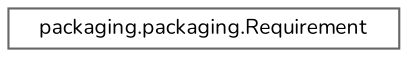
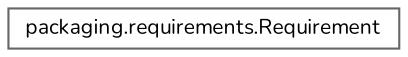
(204, 29) -> (204, 29)
